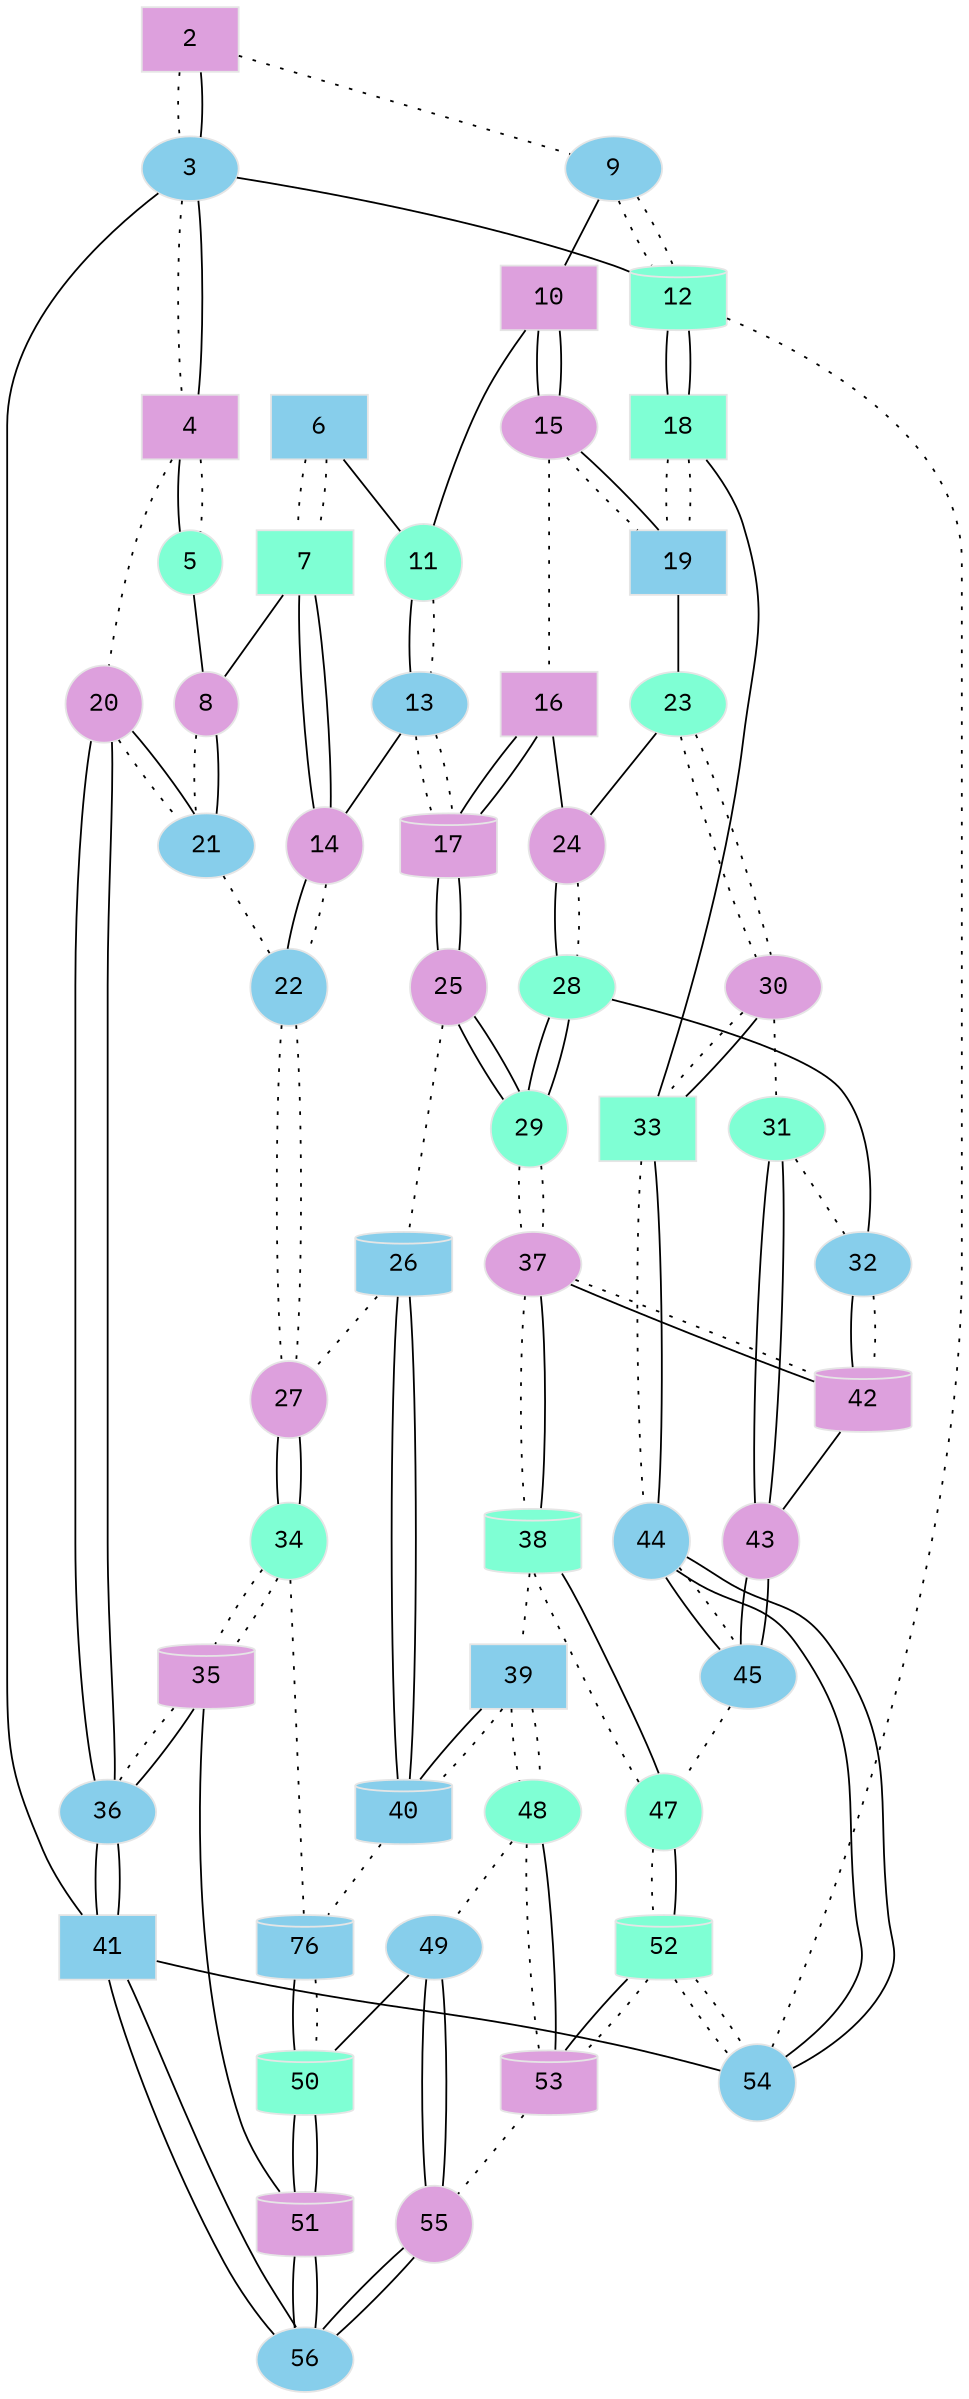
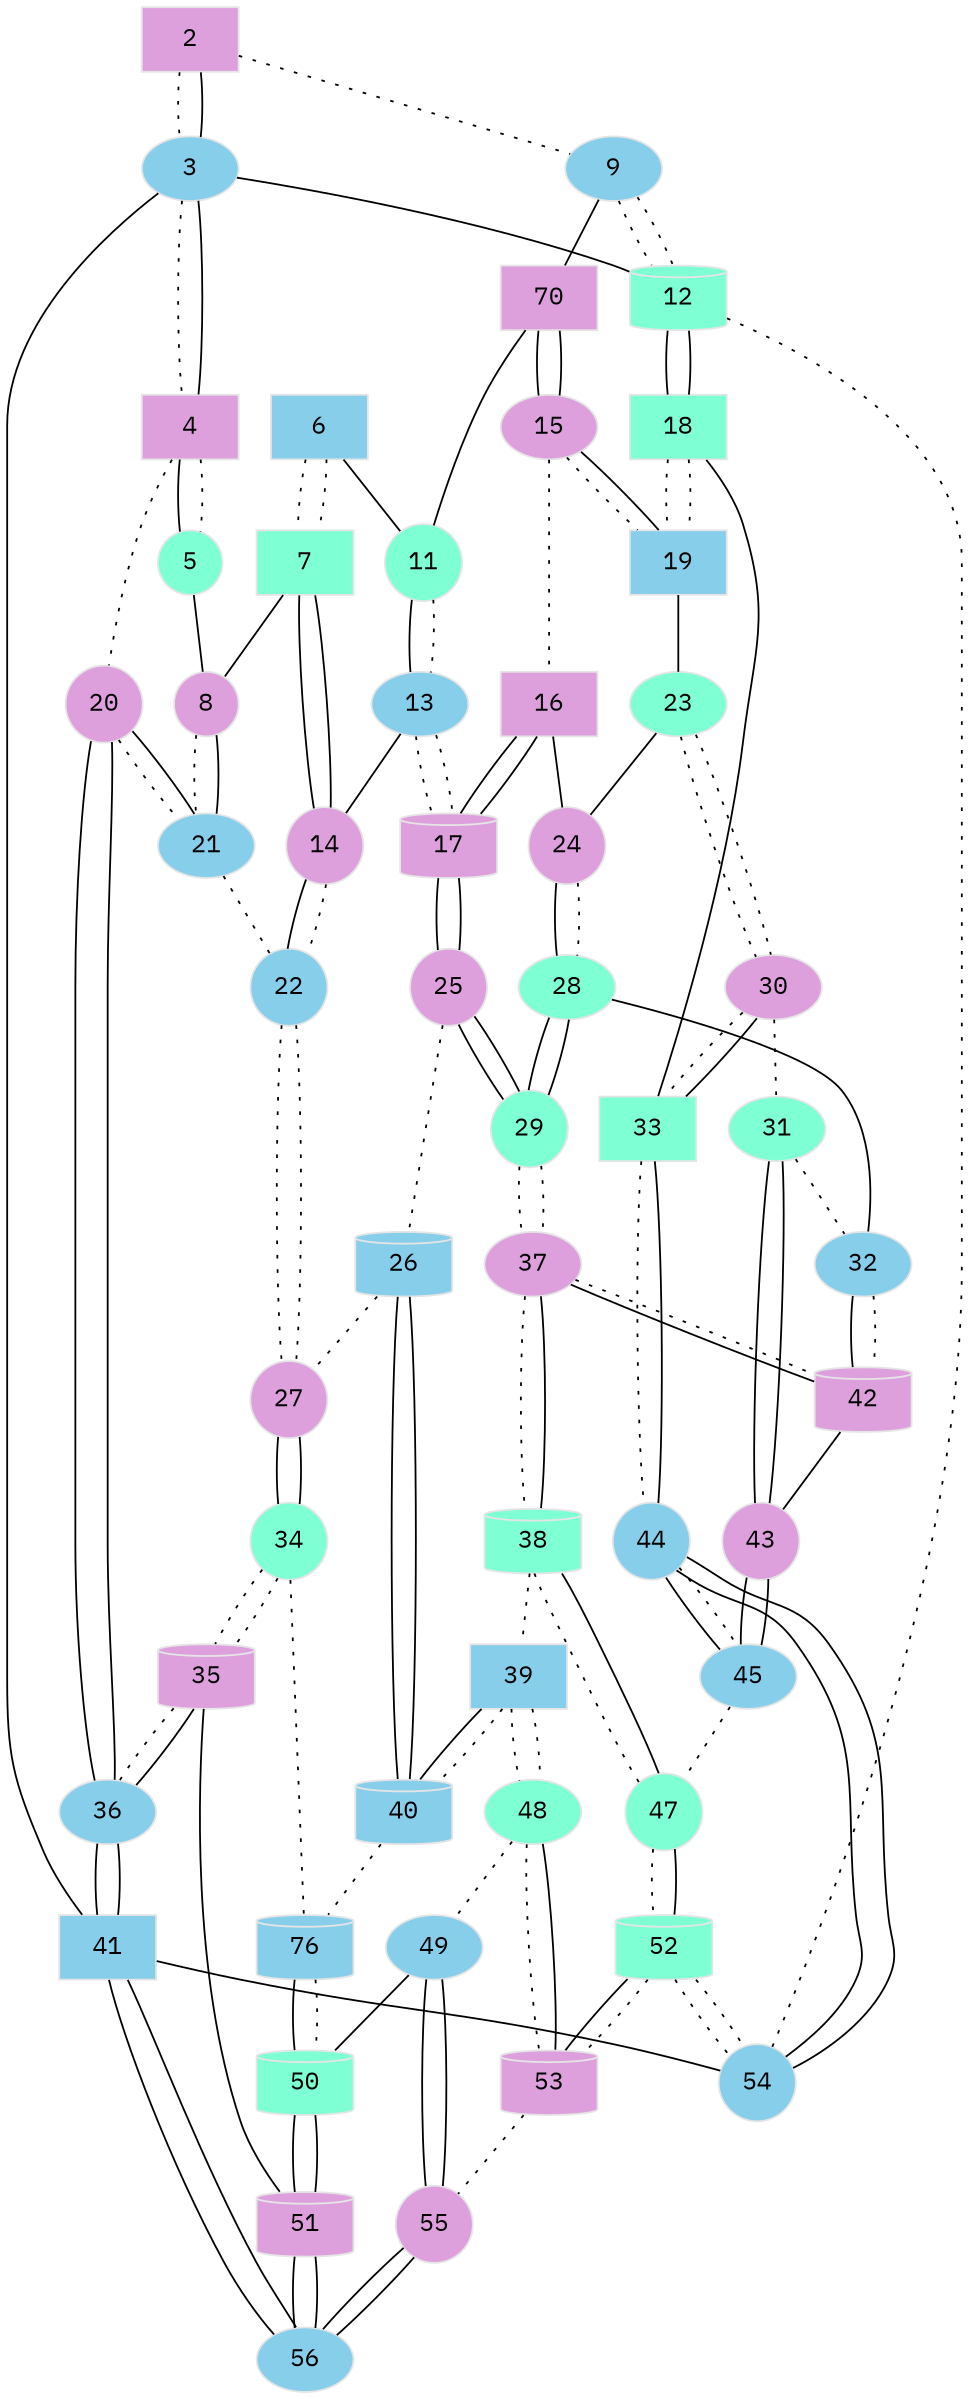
(549, 298) -> (549, 298)
